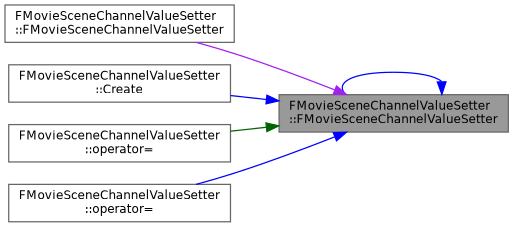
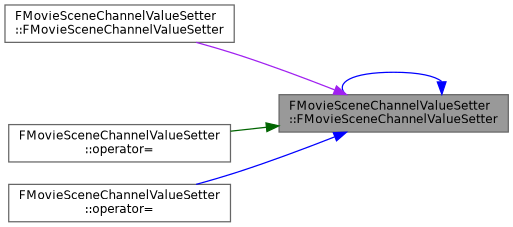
(120, 83) -> none
